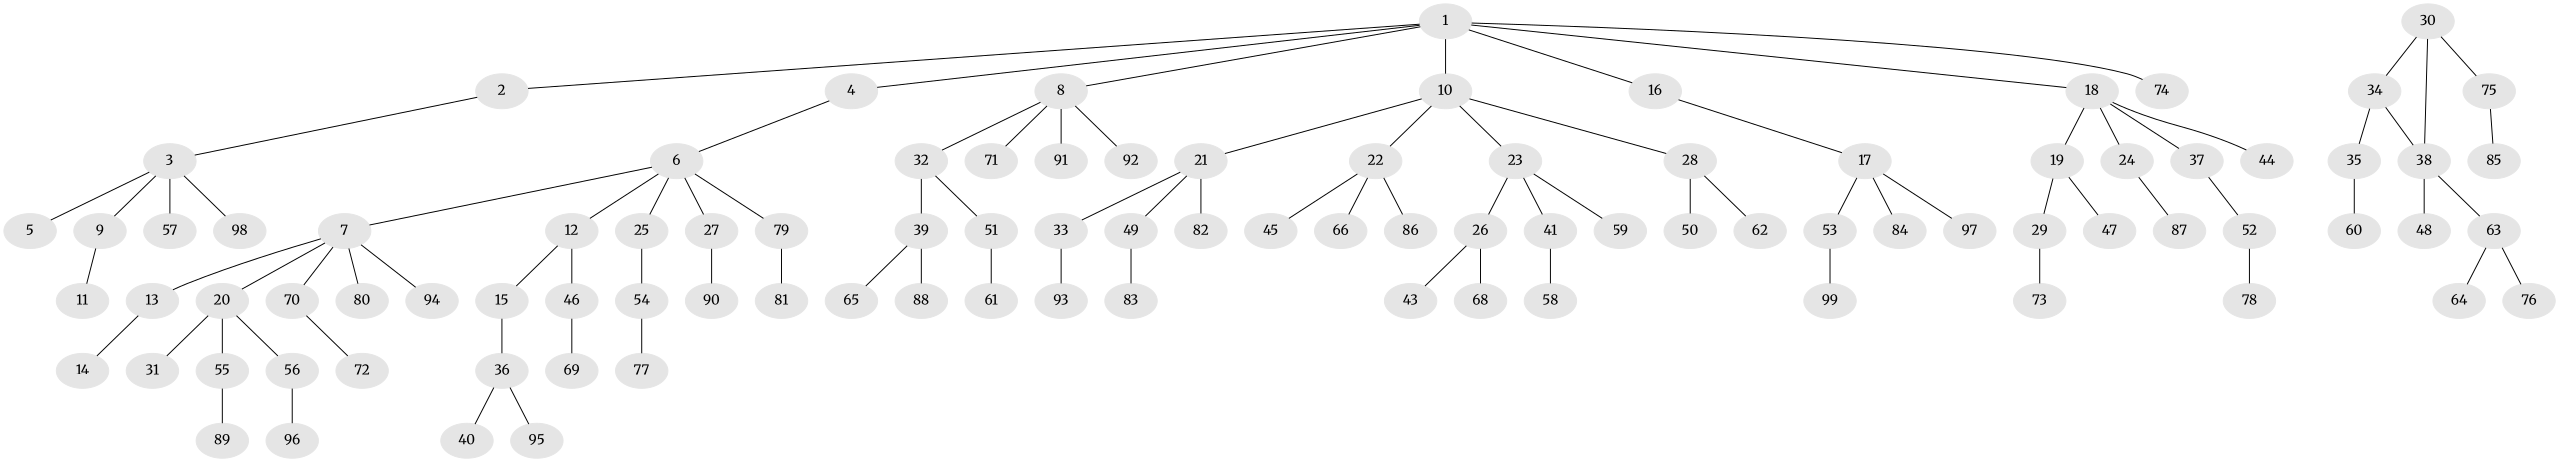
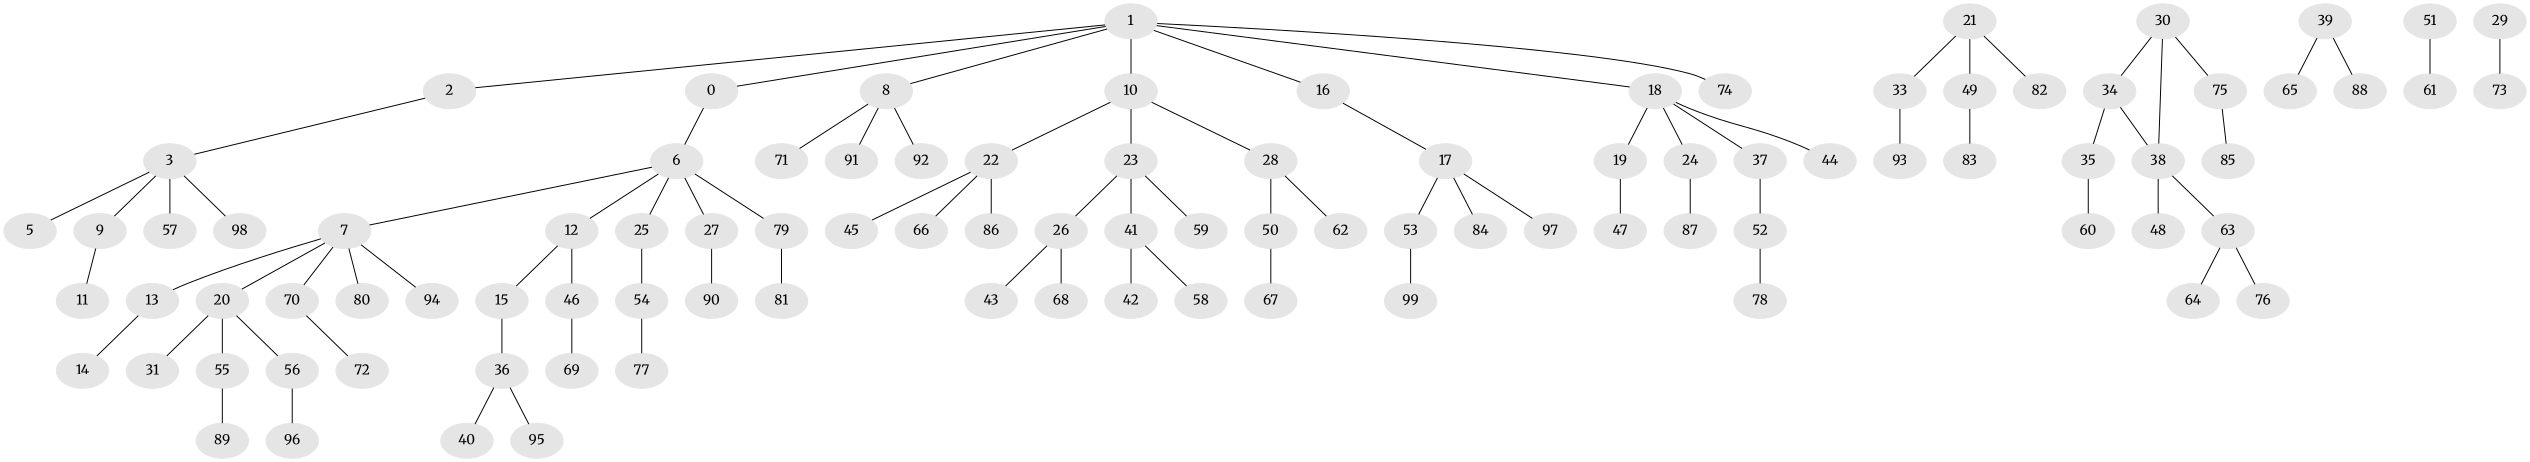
(851, 91) -> (712, 91)
(1323, 126) -> none
(921, 161) -> none
(2048, 196) -> none
none -> (1131, 301)
none -> (1271, 301)
